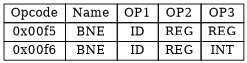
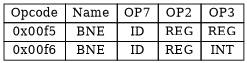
(138, 13) -> (138, 13)
